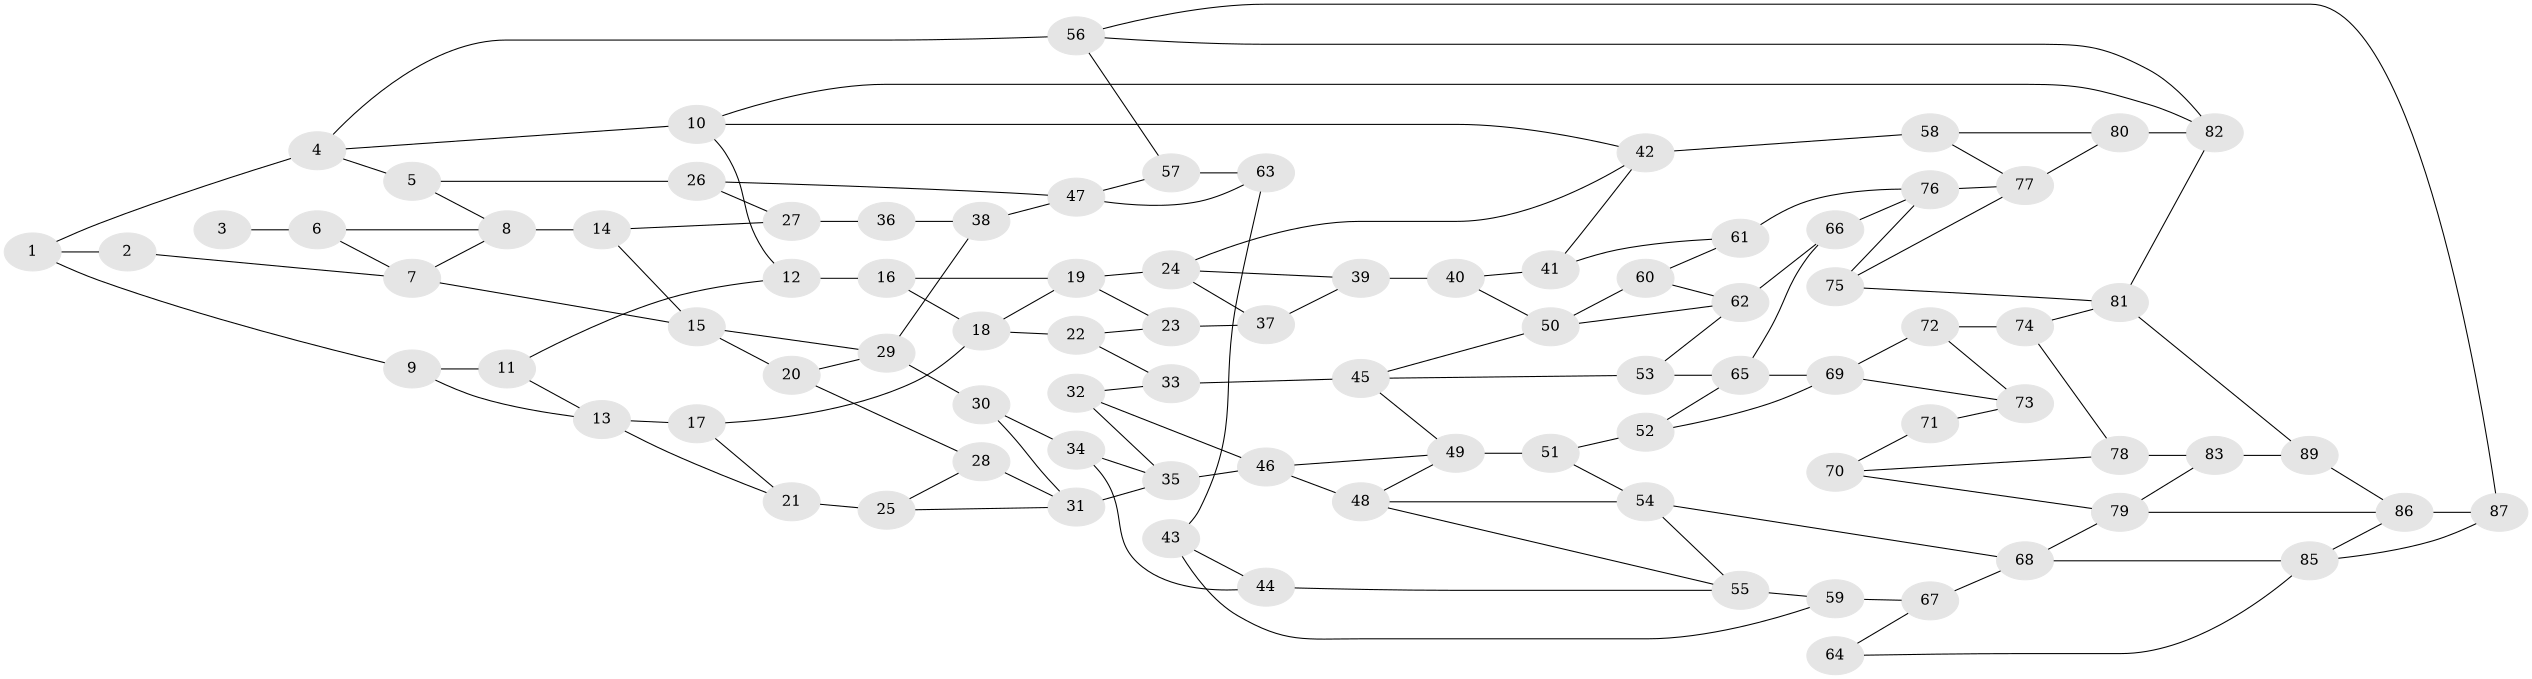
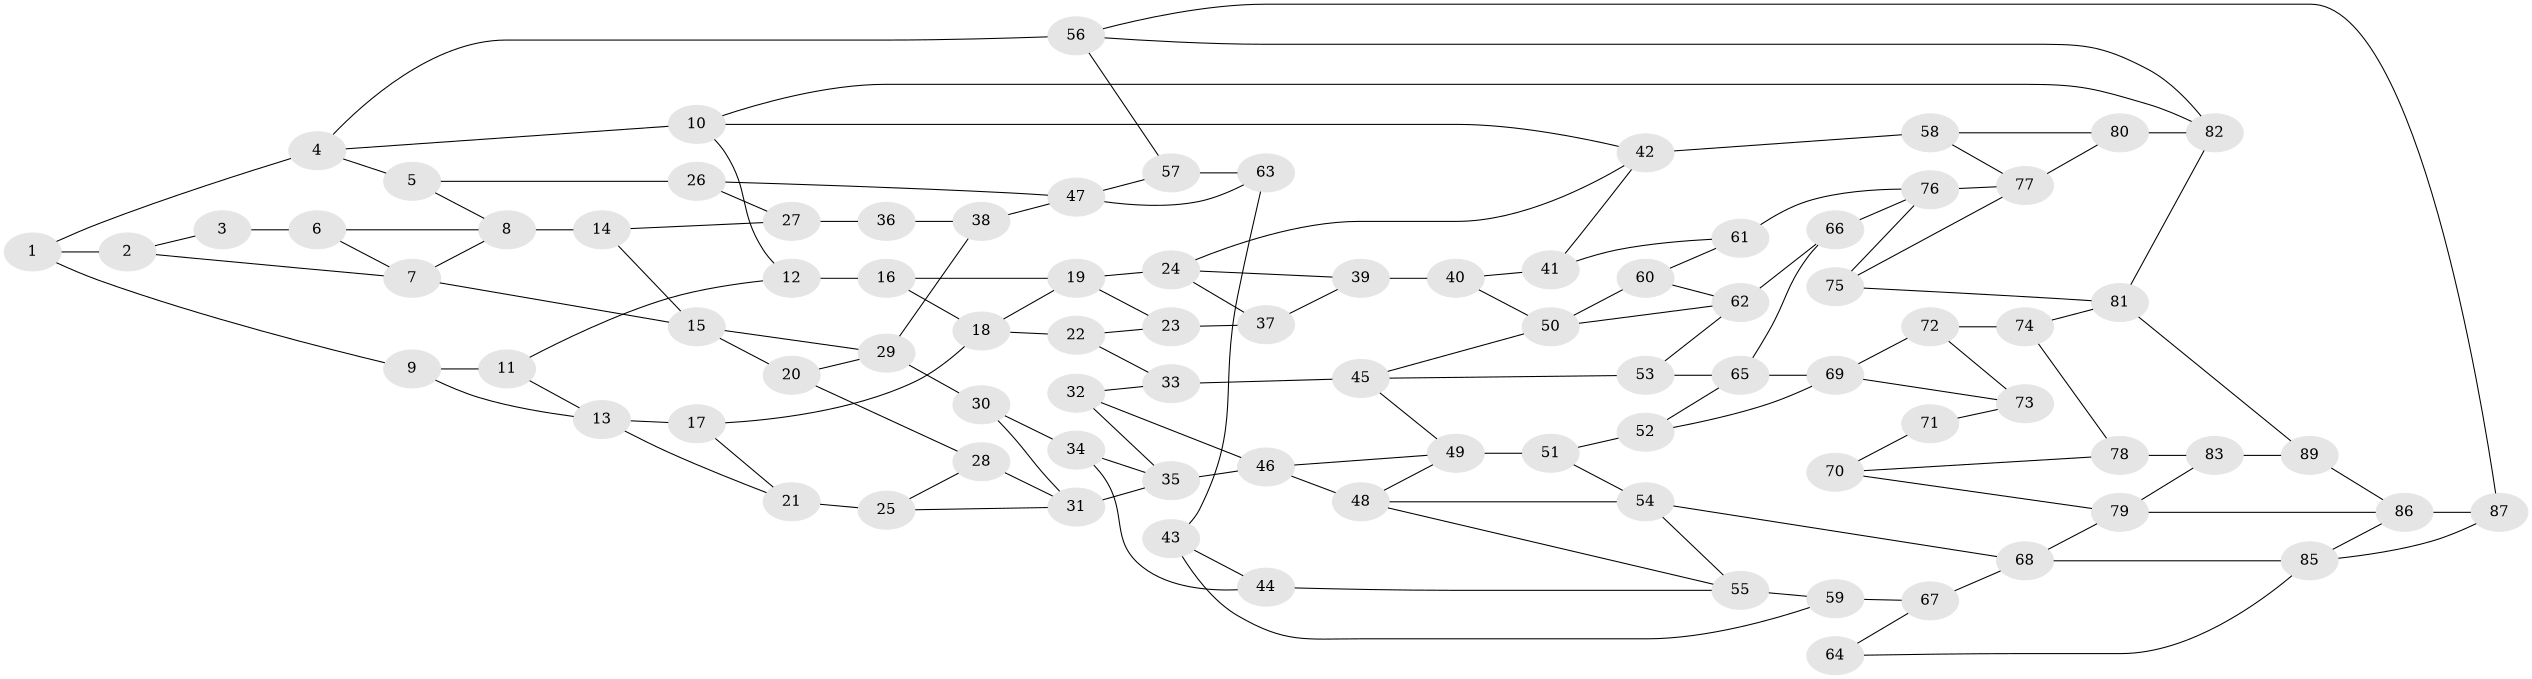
none -> (175, 241)
